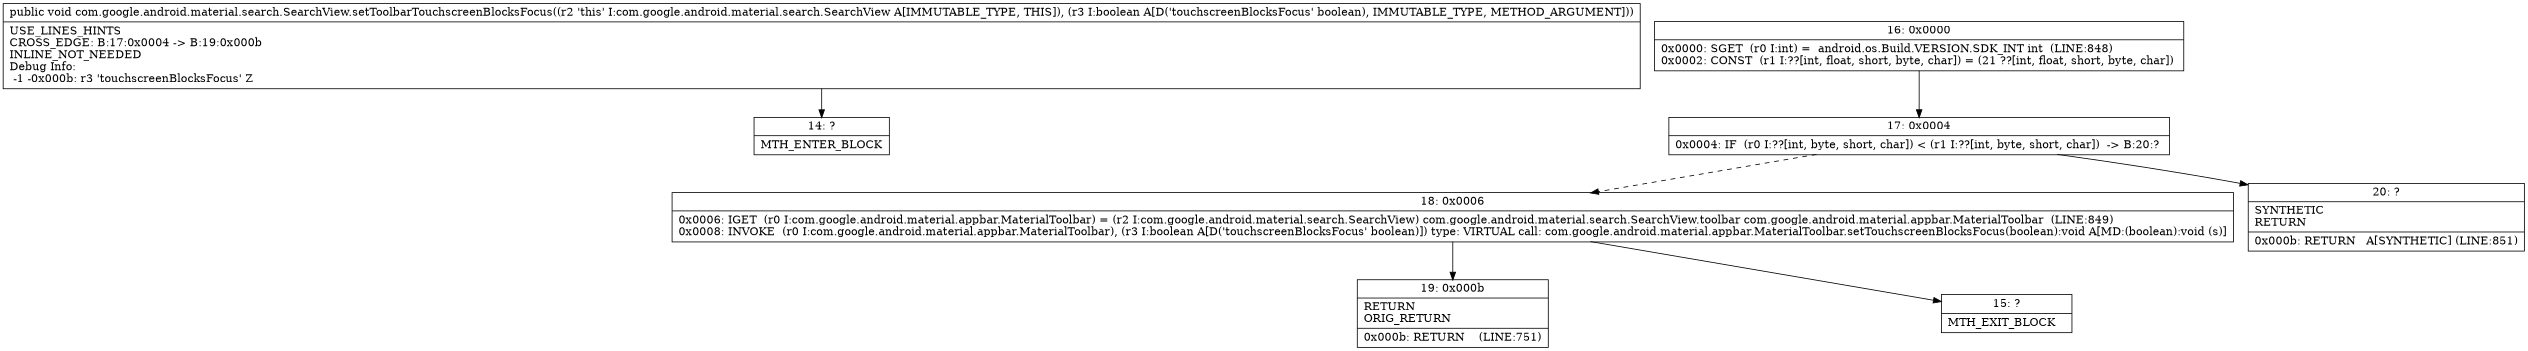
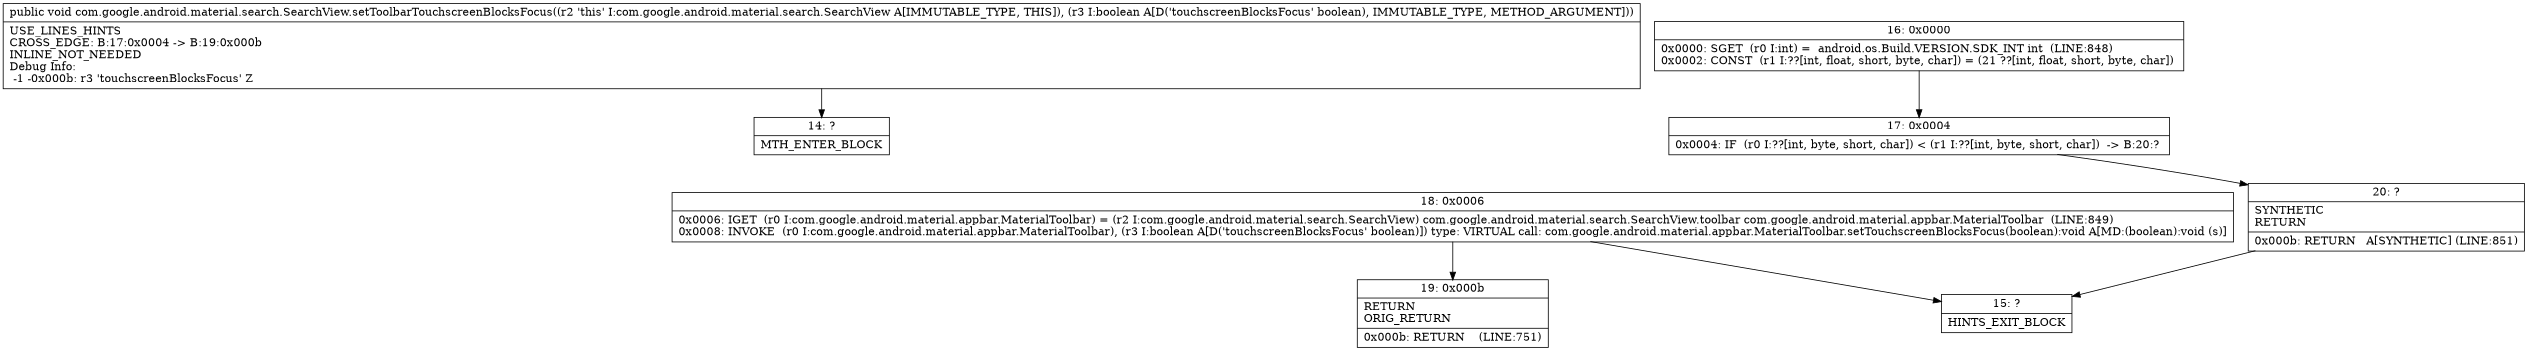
(1707, 173) -> none
none -> (2168, 273)
(2002, 323) -> (2007, 323)
